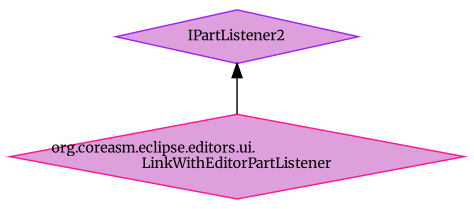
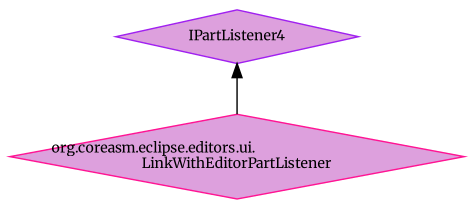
(237, 37) -> (237, 37)
